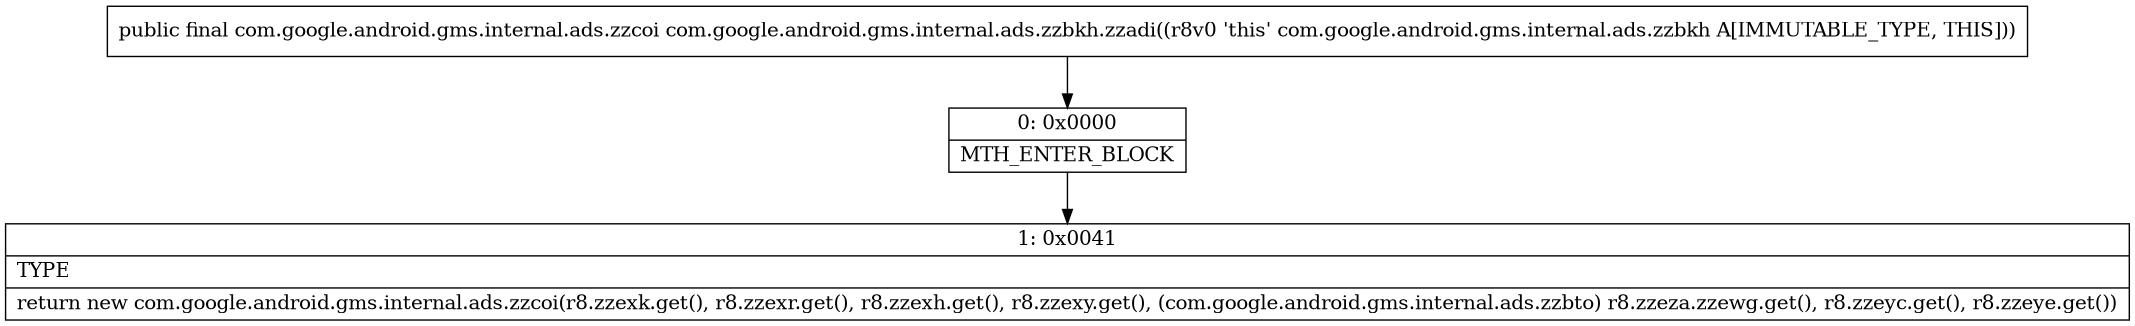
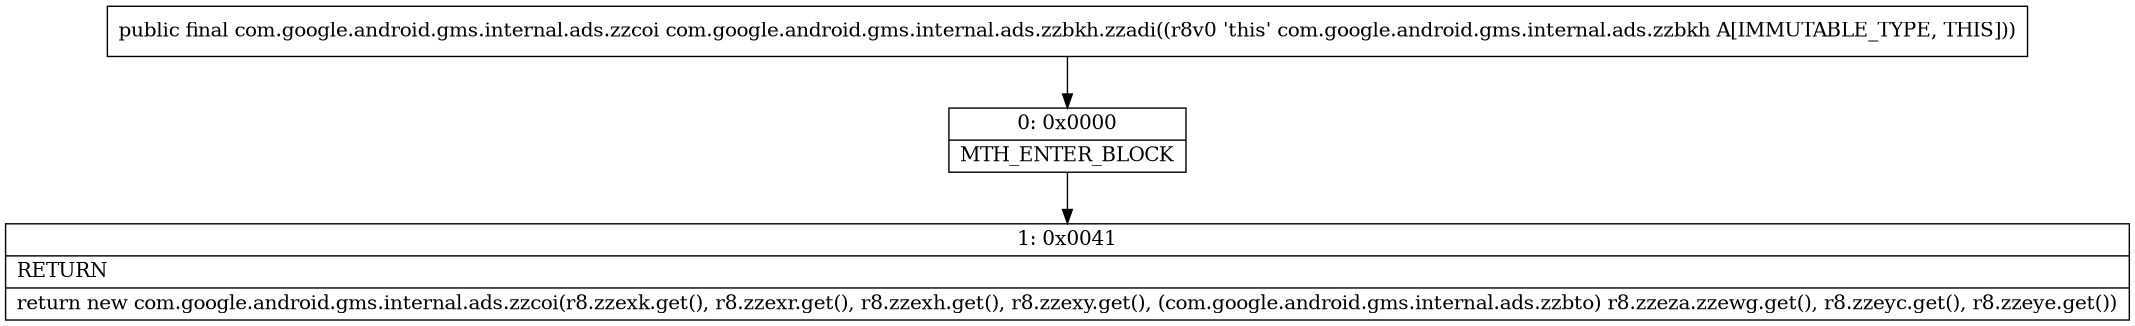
(44, 271) -> (62, 271)
